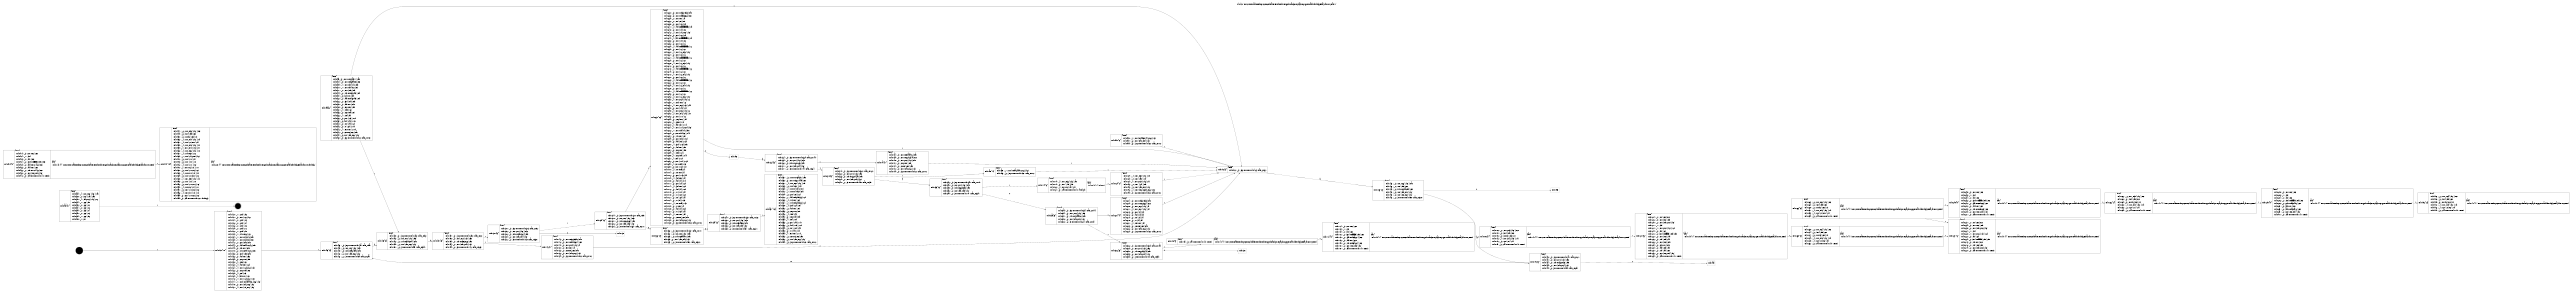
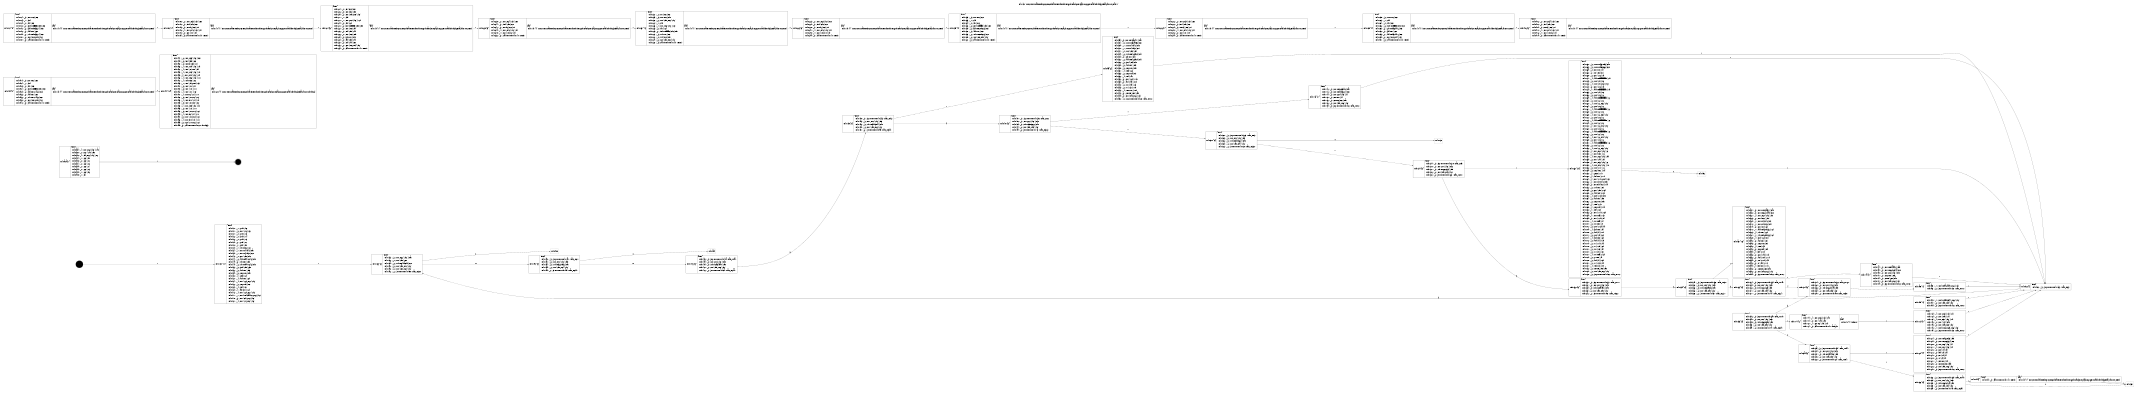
(751, 159) -> (1730, 288)
(902, 182) -> (1791, 305)
(379, 186) -> (998, 97)
(1936, 221) -> (789, 28)
(1319, 239) -> (2113, 383)
(291, 251) -> (316, 264)
